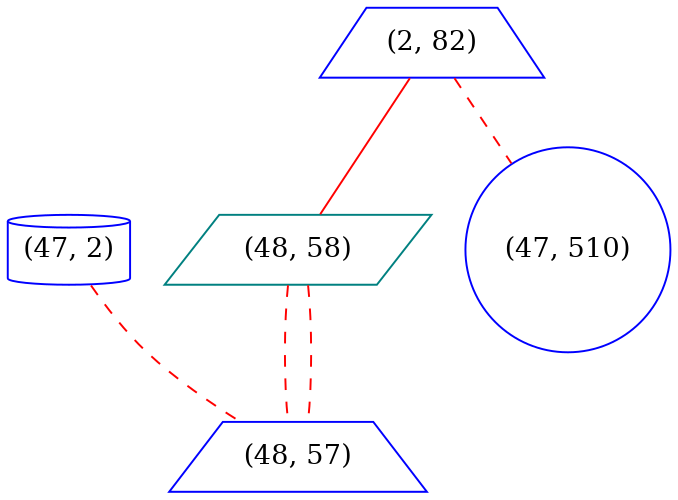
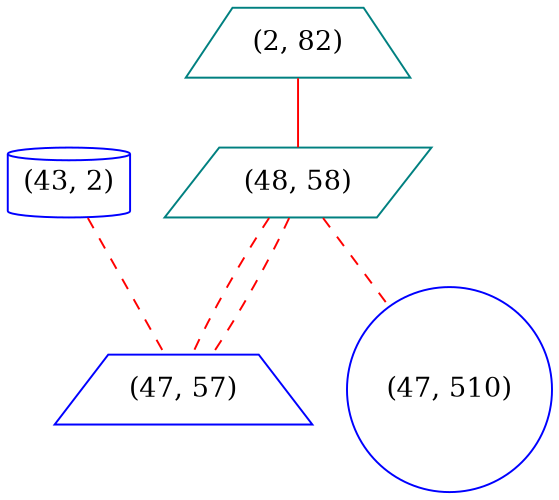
(432, 43) -> (298, 43)
(483, 121) -> (356, 262)
(69, 250) -> (69, 183)
(298, 457) -> (183, 390)
